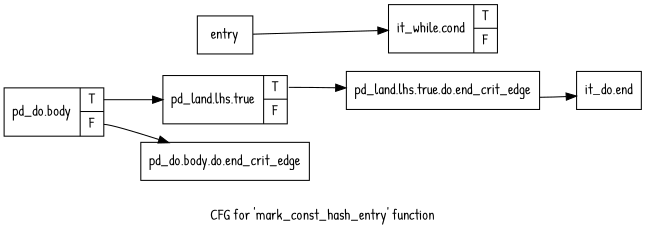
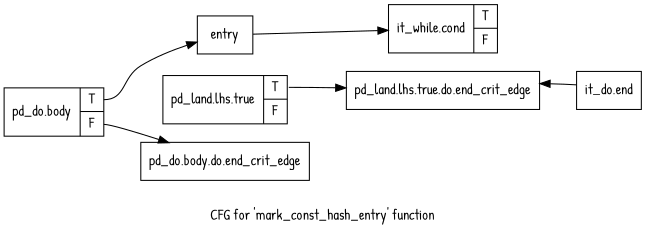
(553, 97) -> (563, 84)
(128, 100) -> (140, 66)
